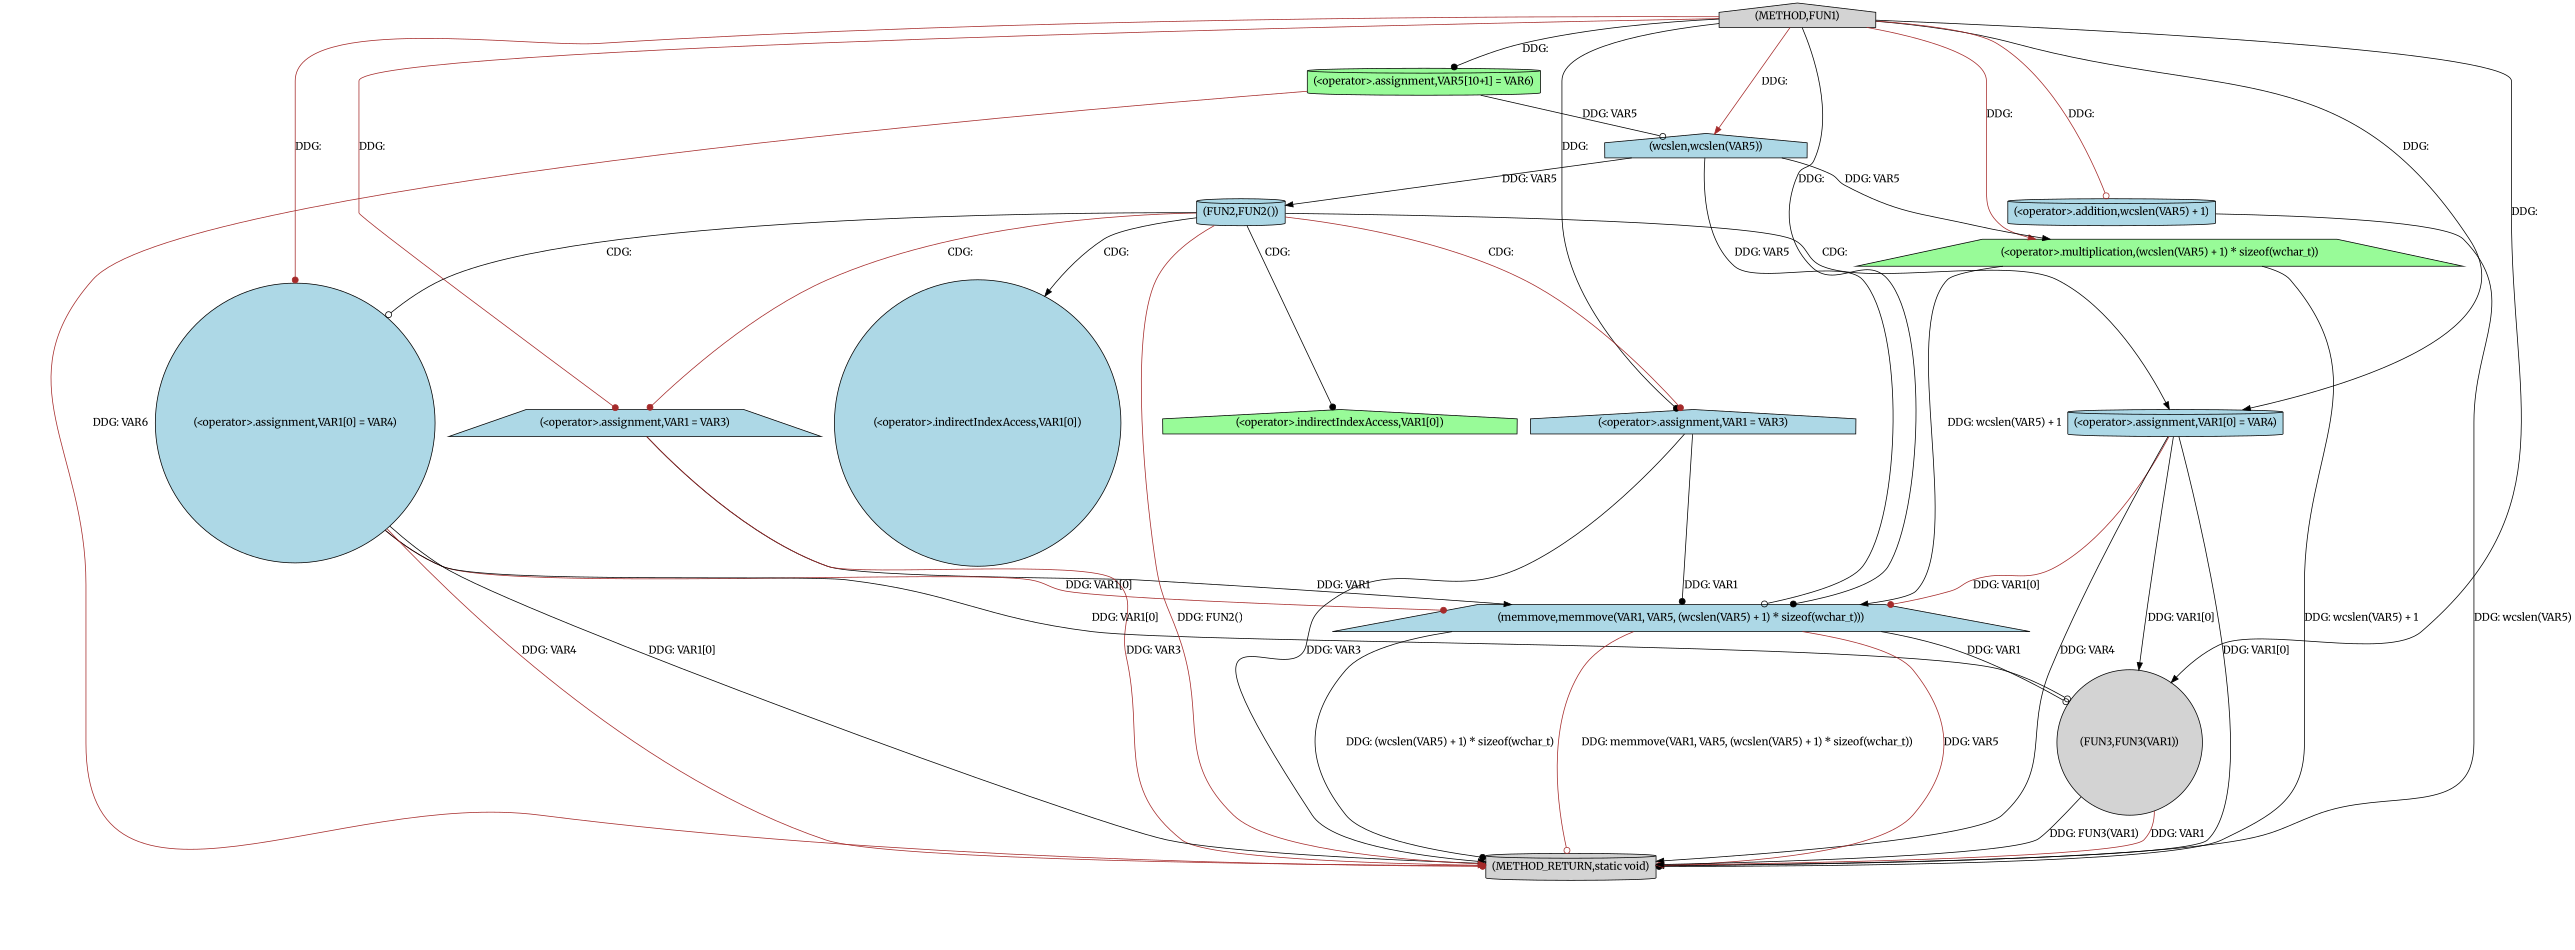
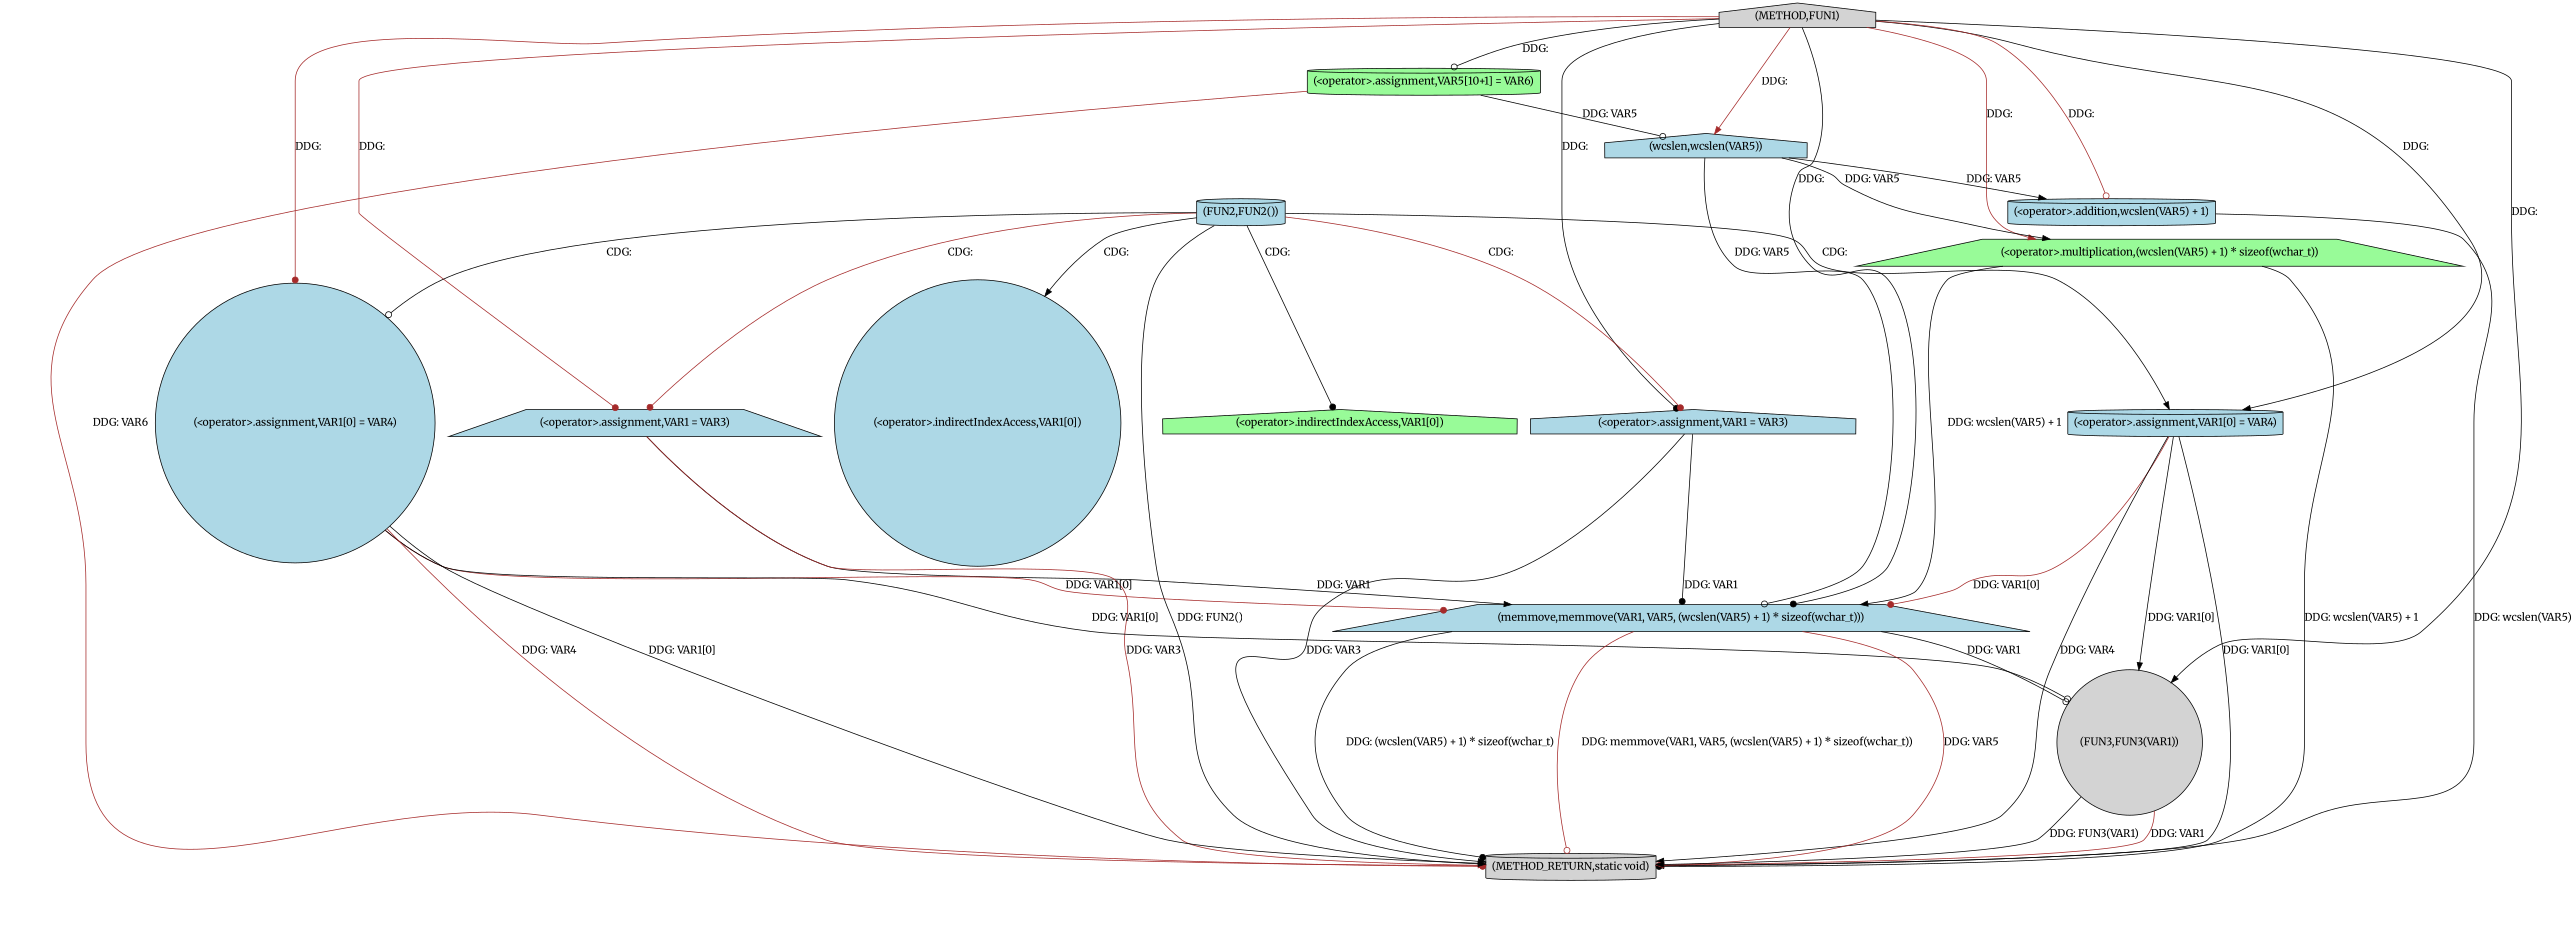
(1586, 32) -> (1586, 32)
(1462, 181) -> (1914, 176)
(1171, 616) -> (1171, 616)
